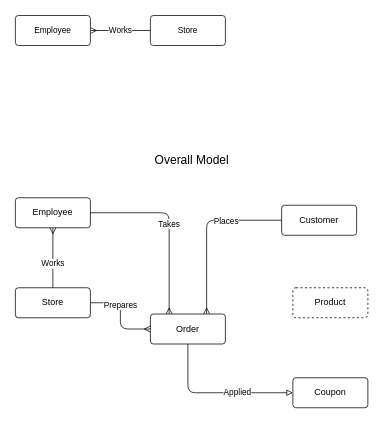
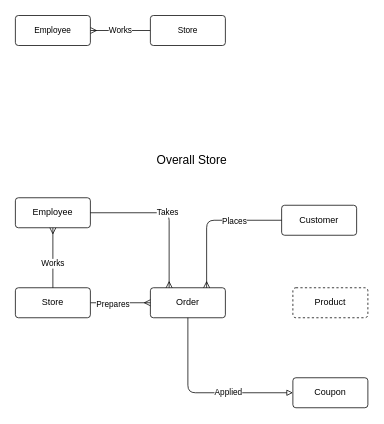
(192, 159) -> (192, 159)
(188, 329) -> (188, 303)
